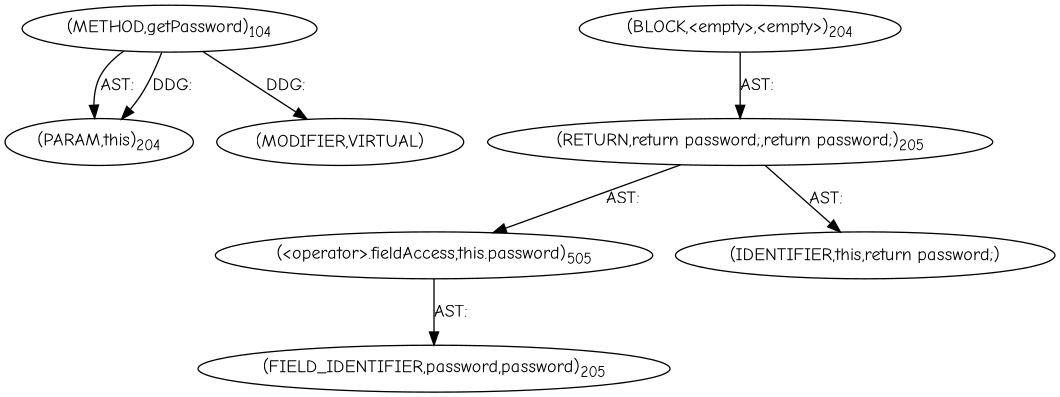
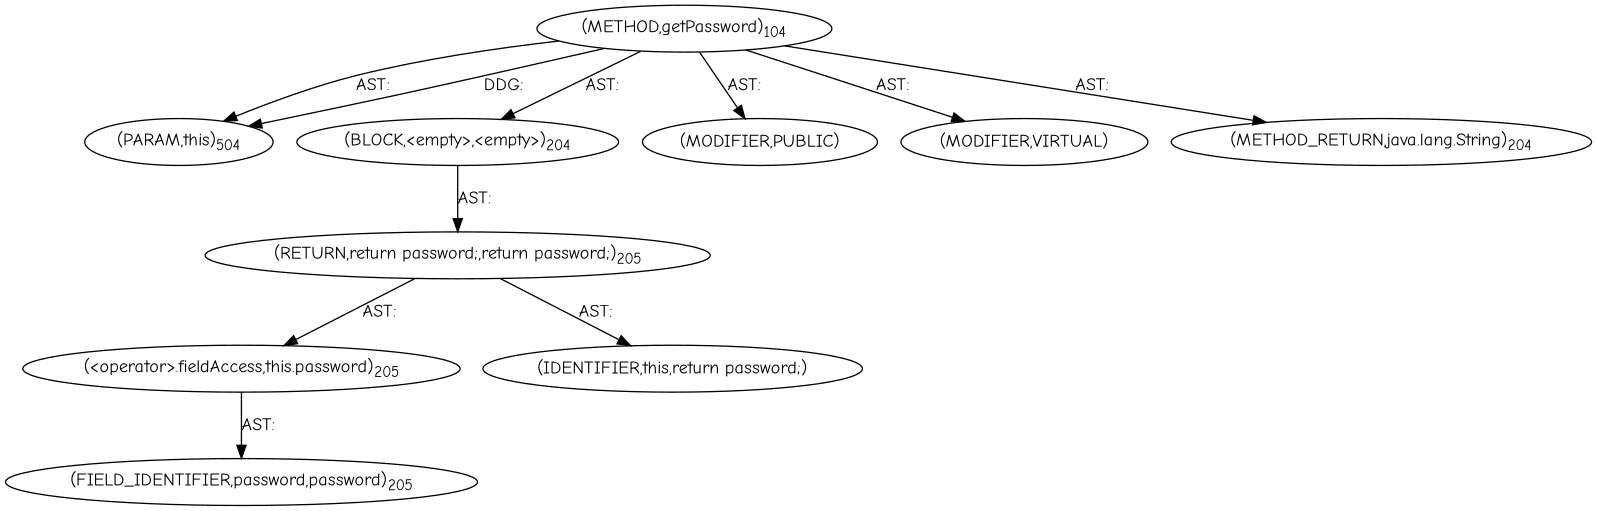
none -> (577, 82)
(289, 85) -> (896, 85)
(149, 140) -> (228, 140)
none -> (760, 142)
none -> (1381, 142)
(579, 253) -> (387, 367)
